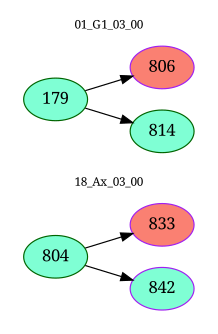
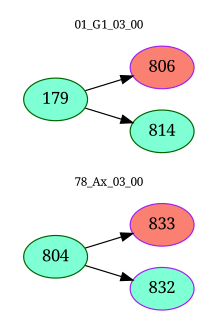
(109, 183) -> (109, 183)
(162, 289) -> (162, 289)
